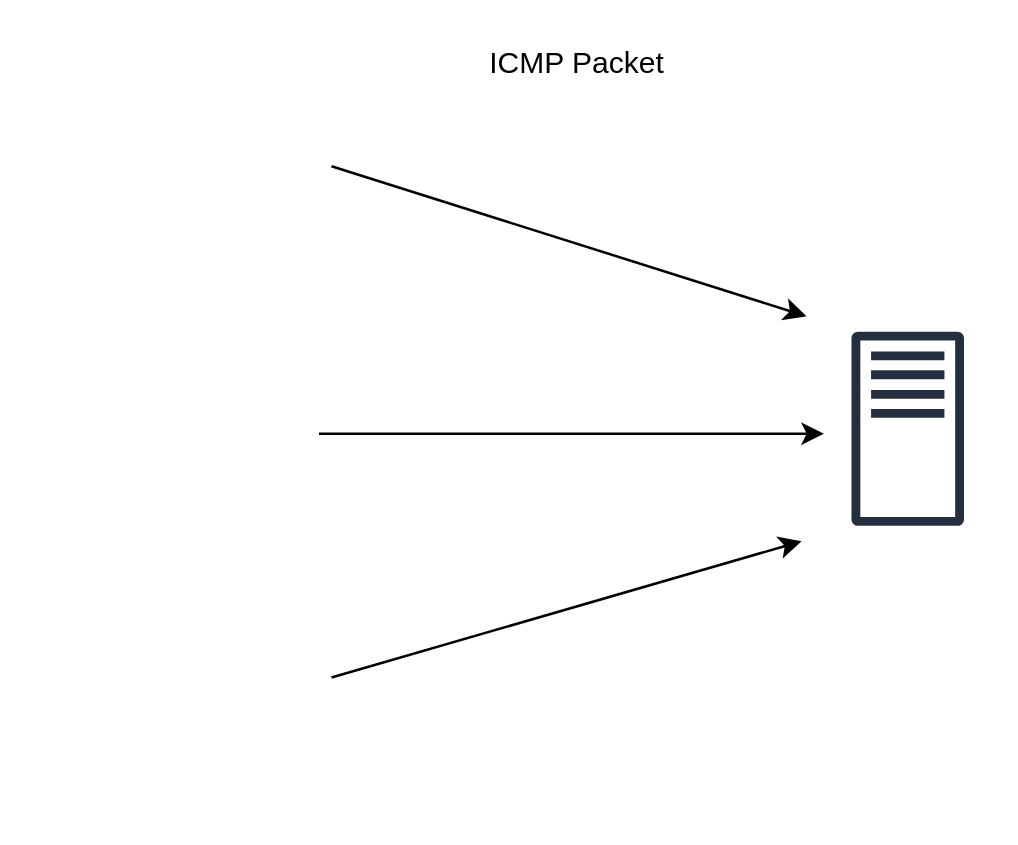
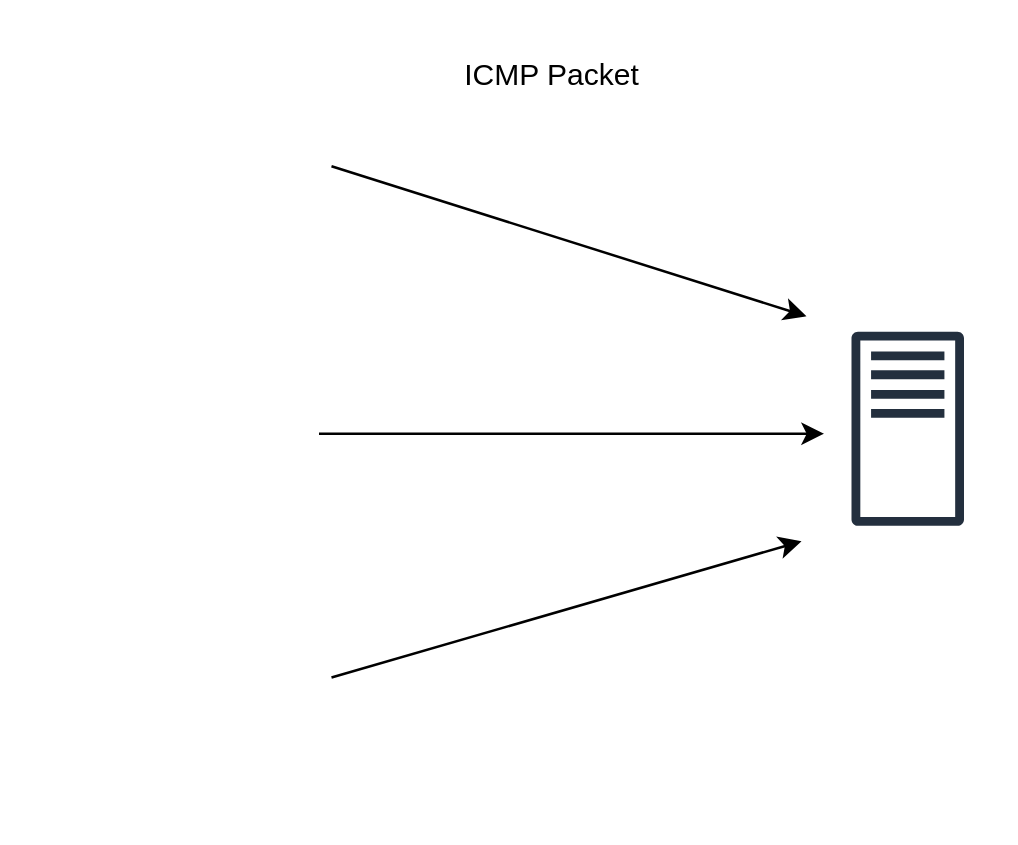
(576, 64) -> (551, 76)
